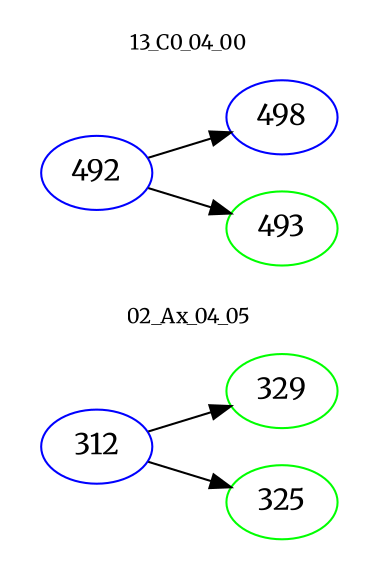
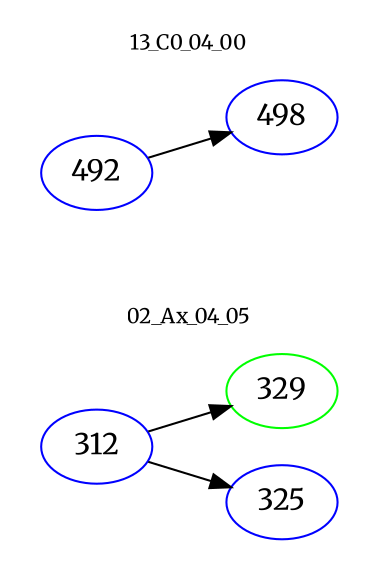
(282, 228) -> none
(282, 502) -> (282, 502)
